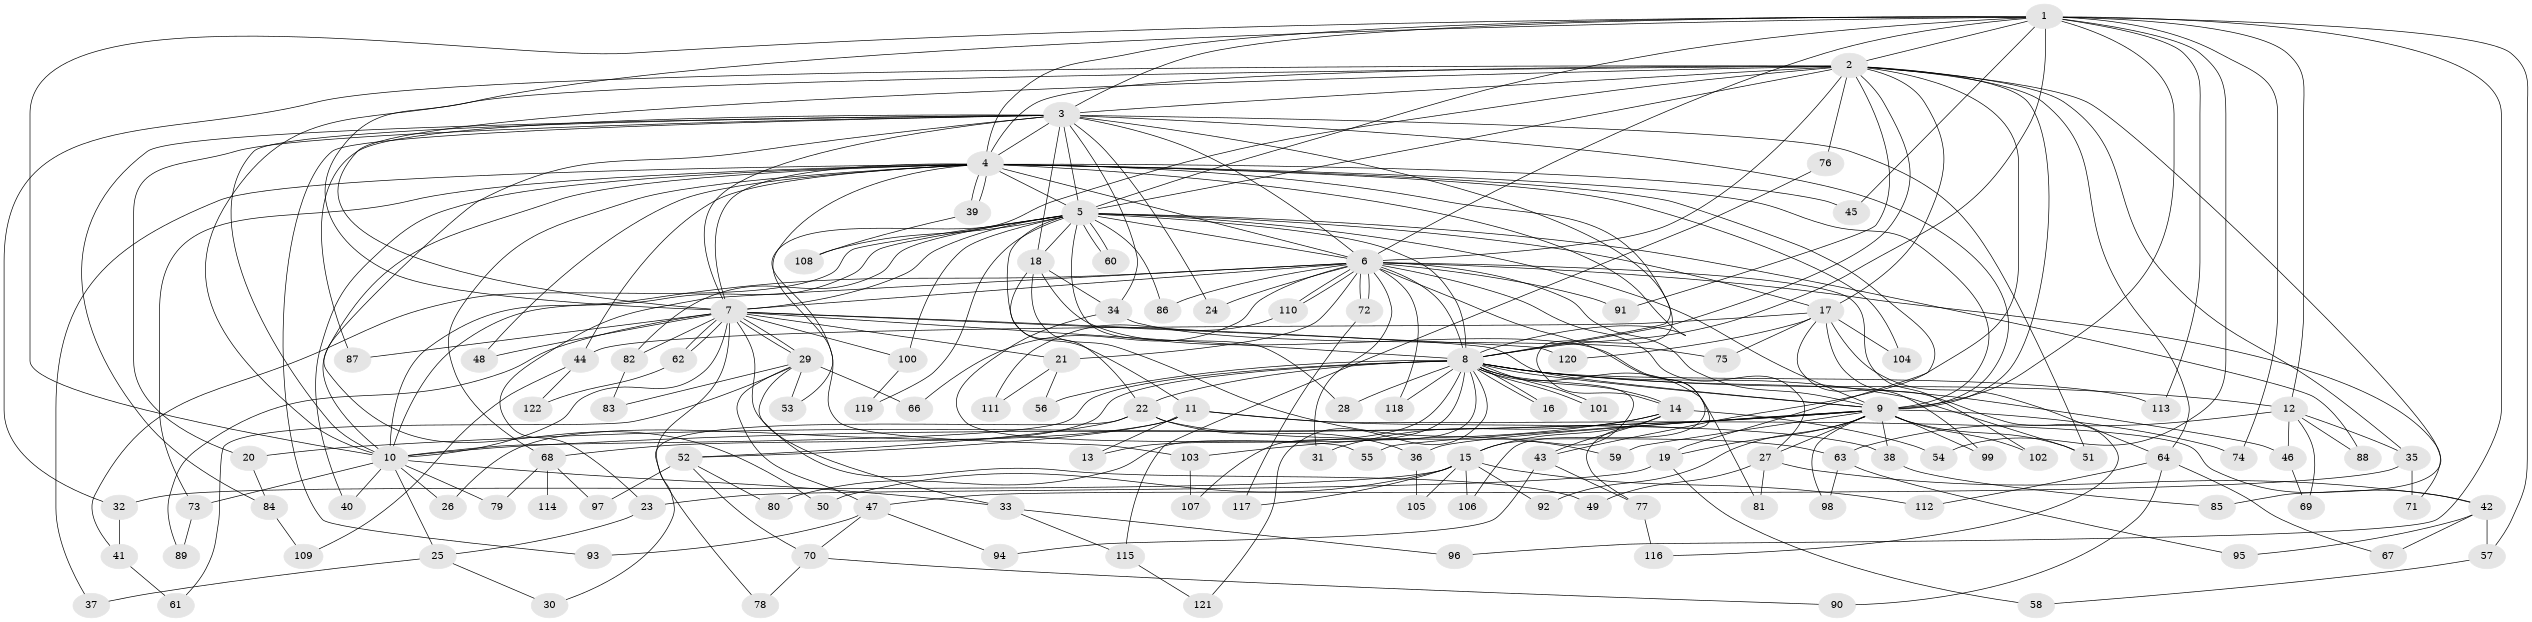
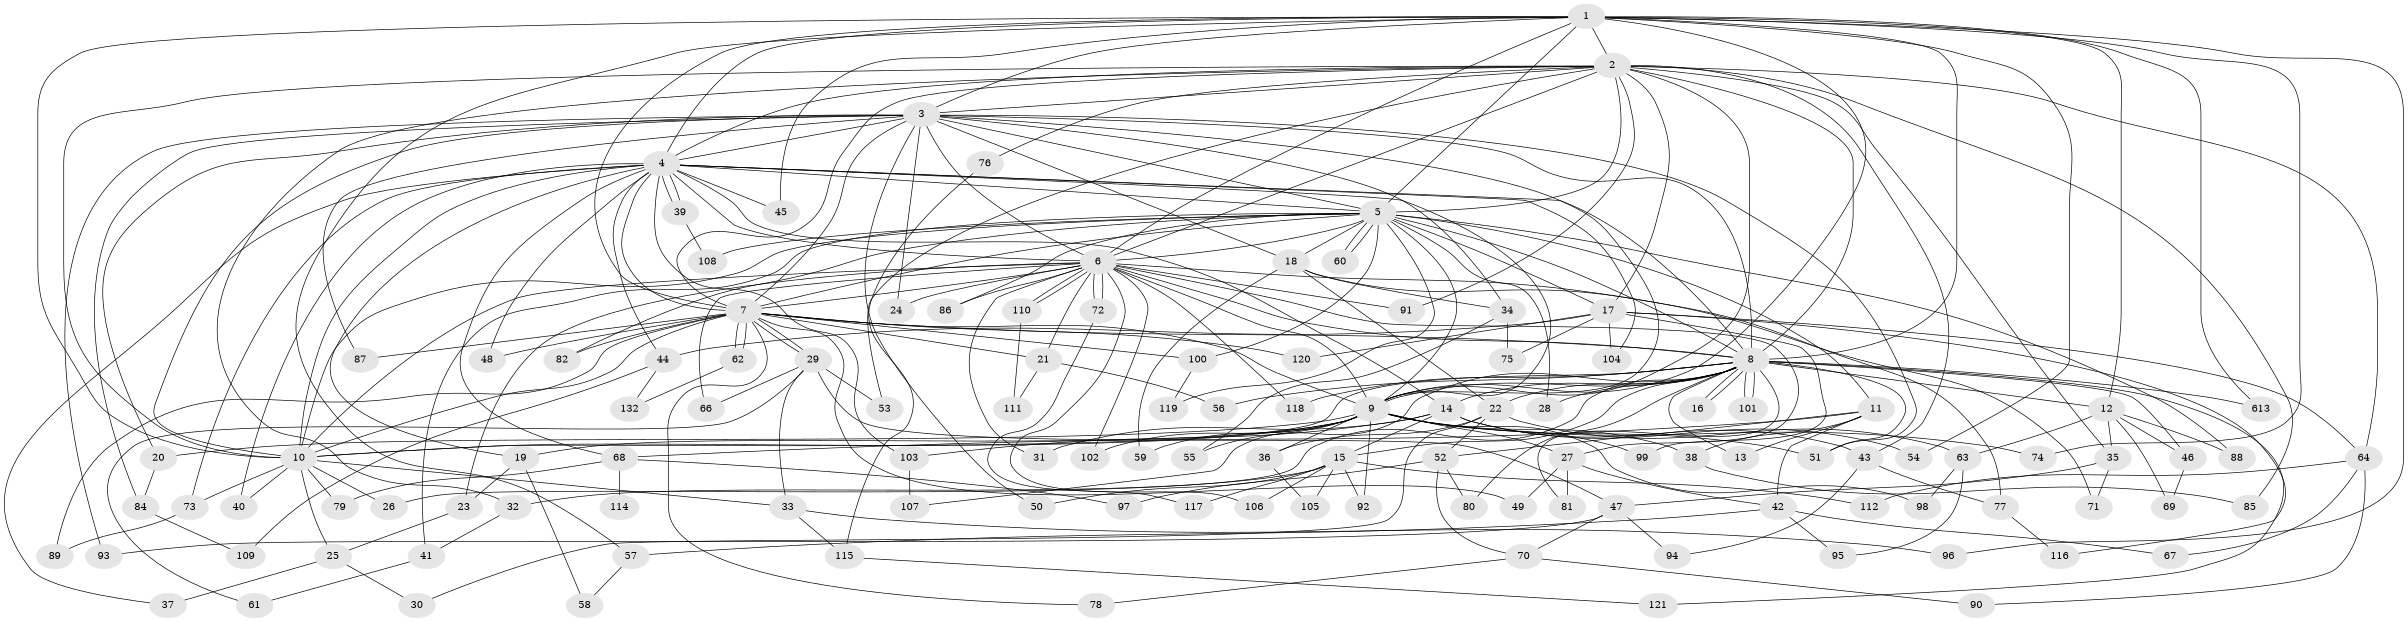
(533, 409) -> (630, 409)
(609, 409) -> none
(2161, 409) -> (2261, 409)
